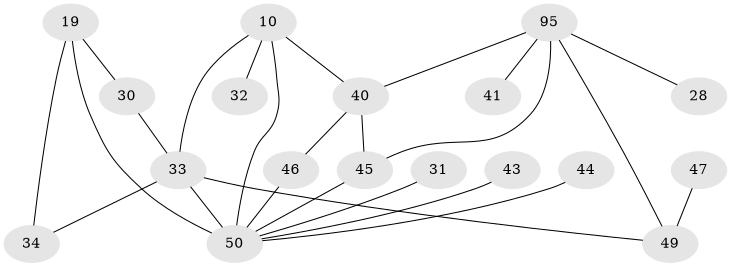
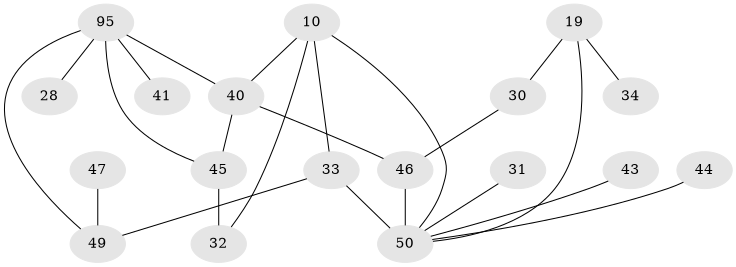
(153, 133) -> (462, 133)
(105, 207) -> none
(300, 207) -> (219, 213)
